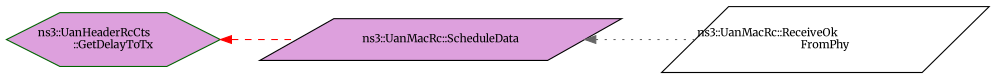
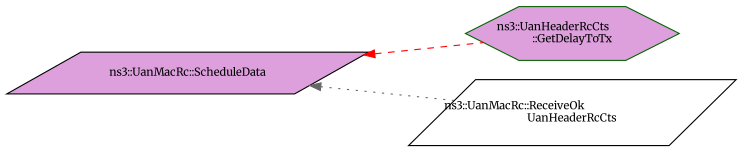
(264, 40) -> (429, 48)
(825, 40) -> (572, 113)
